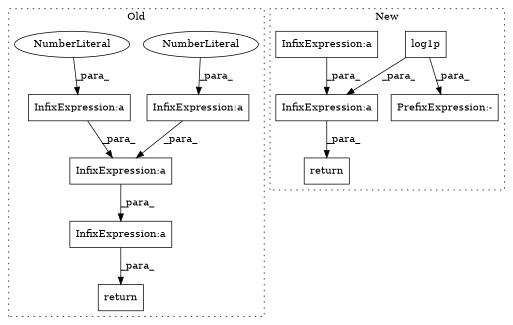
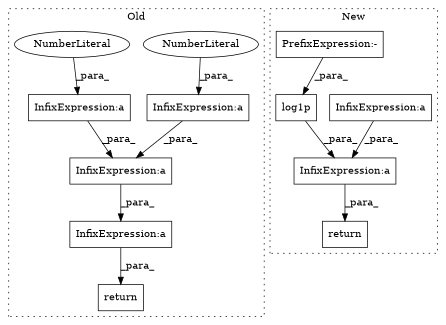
(434, 73) -> (315, 73)
